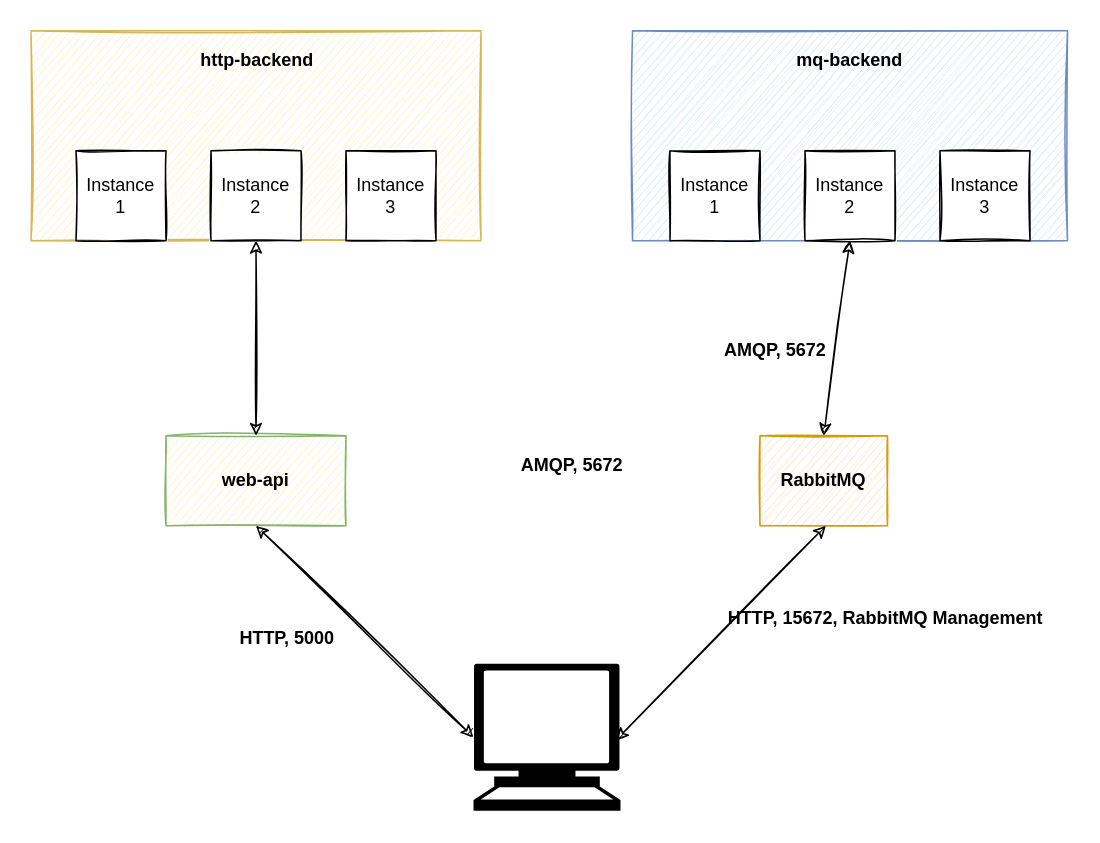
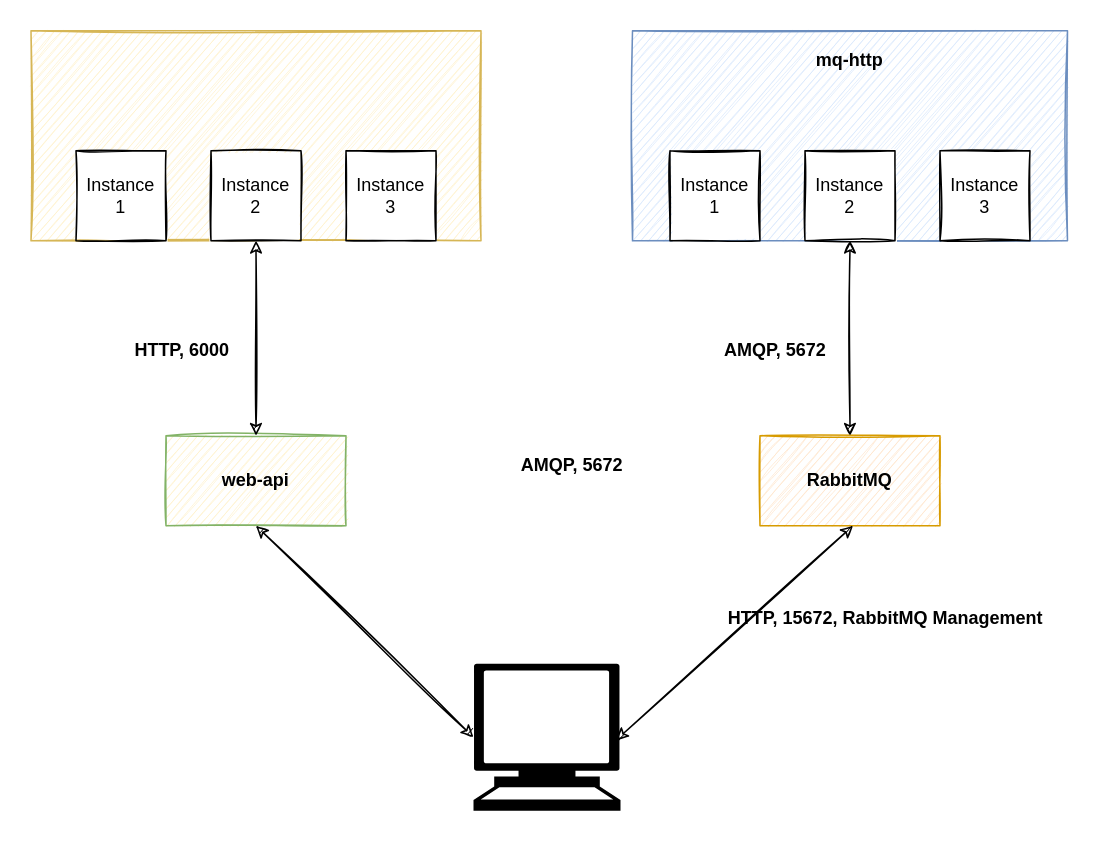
(257, 61) -> none
(850, 61) -> (850, 61)
none -> (182, 350)
(824, 481) -> (850, 481)
(287, 638) -> none
